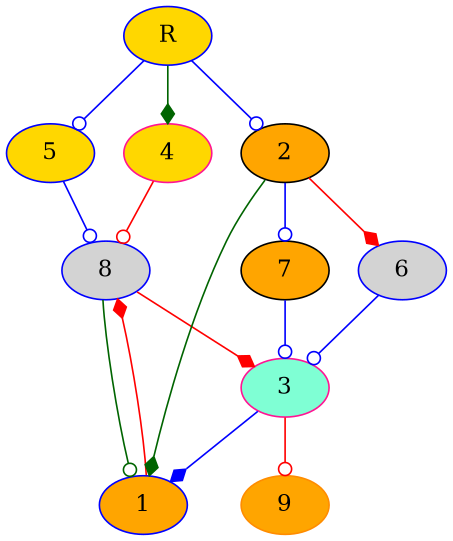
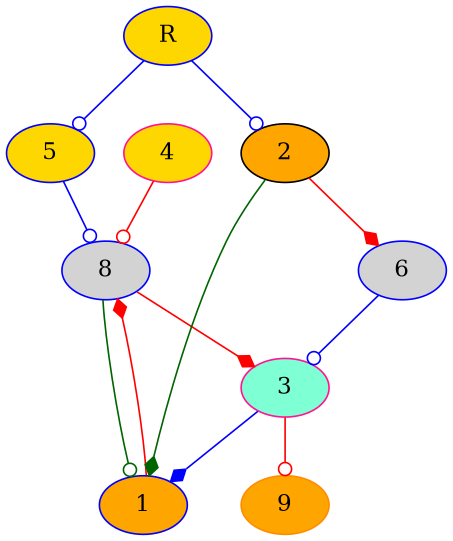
(168, 85) -> none
(285, 270) -> none
